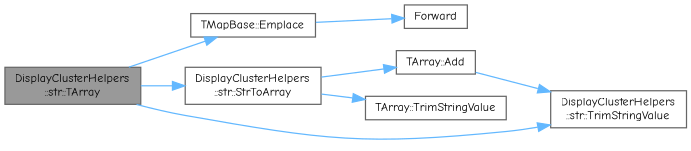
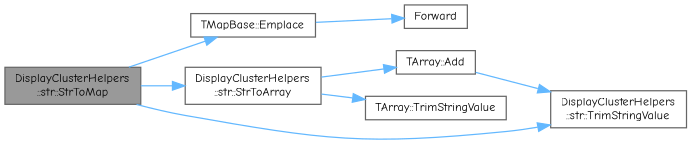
(73, 86) -> (73, 86)
